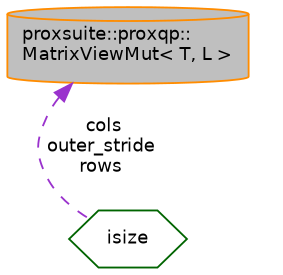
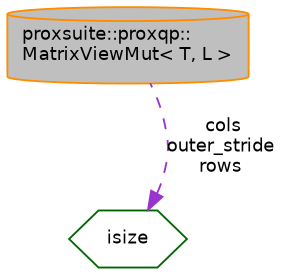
(42, 165) -> (167, 138)
